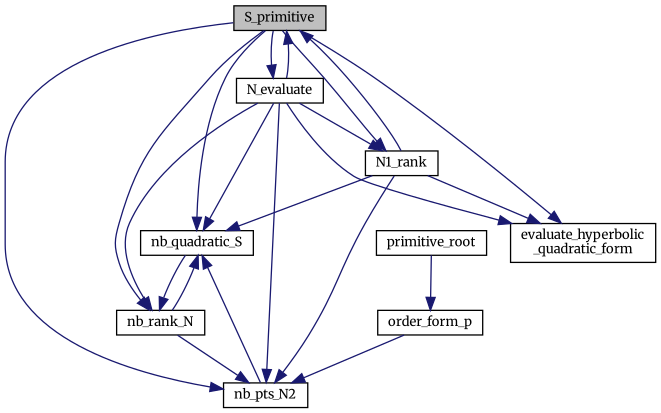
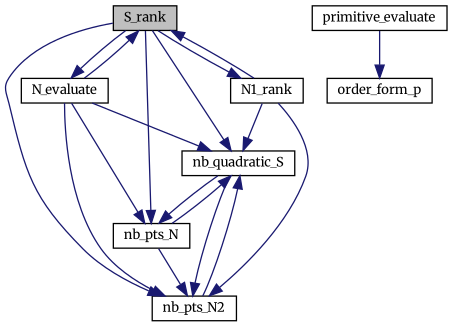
(280, 18) -> (145, 18)
(335, 124) -> none
(432, 243) -> (380, 18)
(583, 243) -> none
(161, 323) -> (152, 236)
(354, 356) -> (210, 229)
